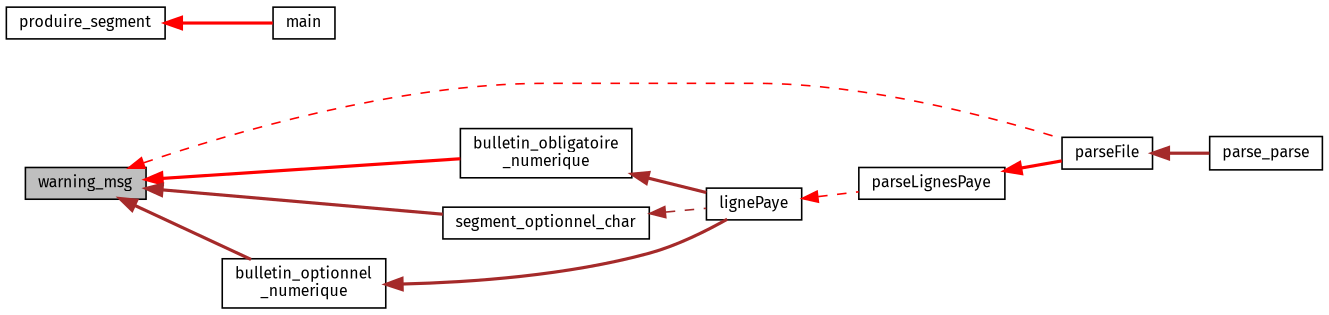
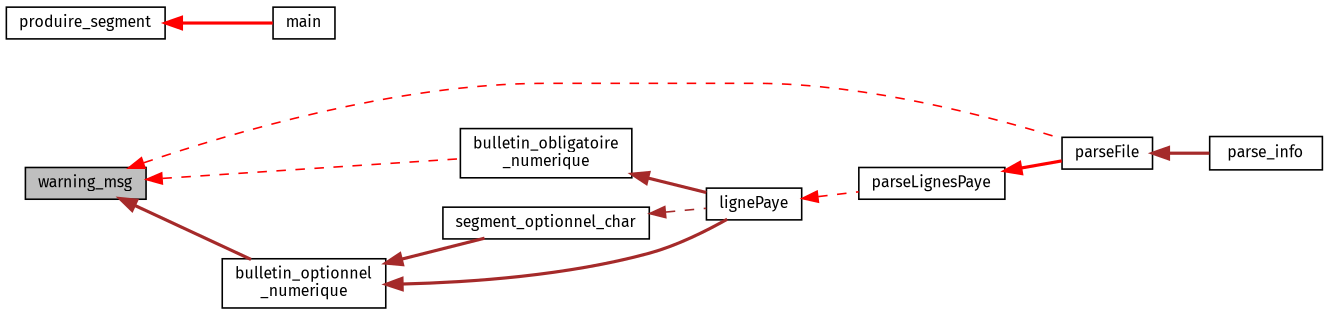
(1266, 153) -> (1266, 153)
(311, 169) -> (311, 169)
(303, 202) -> (443, 249)
